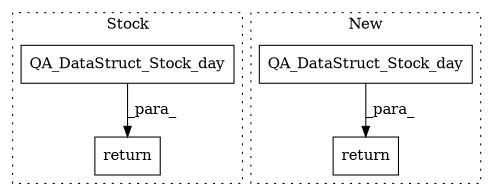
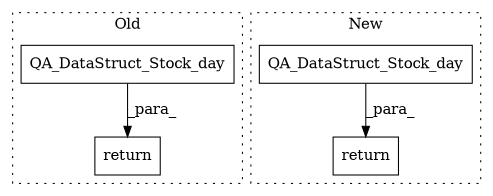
(128, 25) -> (128, 25)
